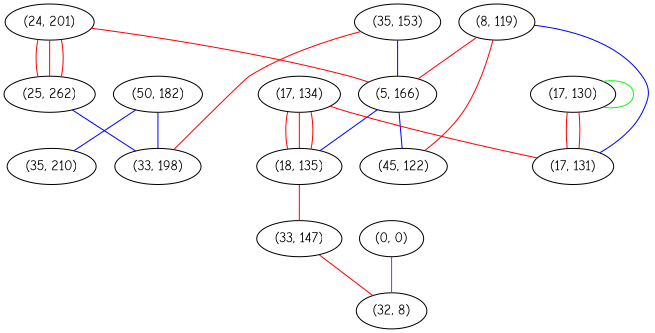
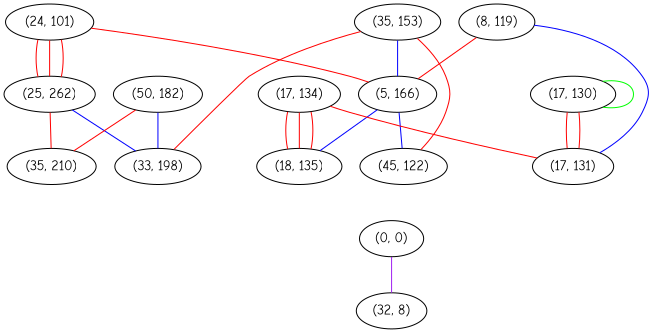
(50, 22) -> (50, 22)
(469, 102) -> (450, 93)
(111, 126) -> (111, 126)
none -> (51, 130)
(299, 239) -> none
